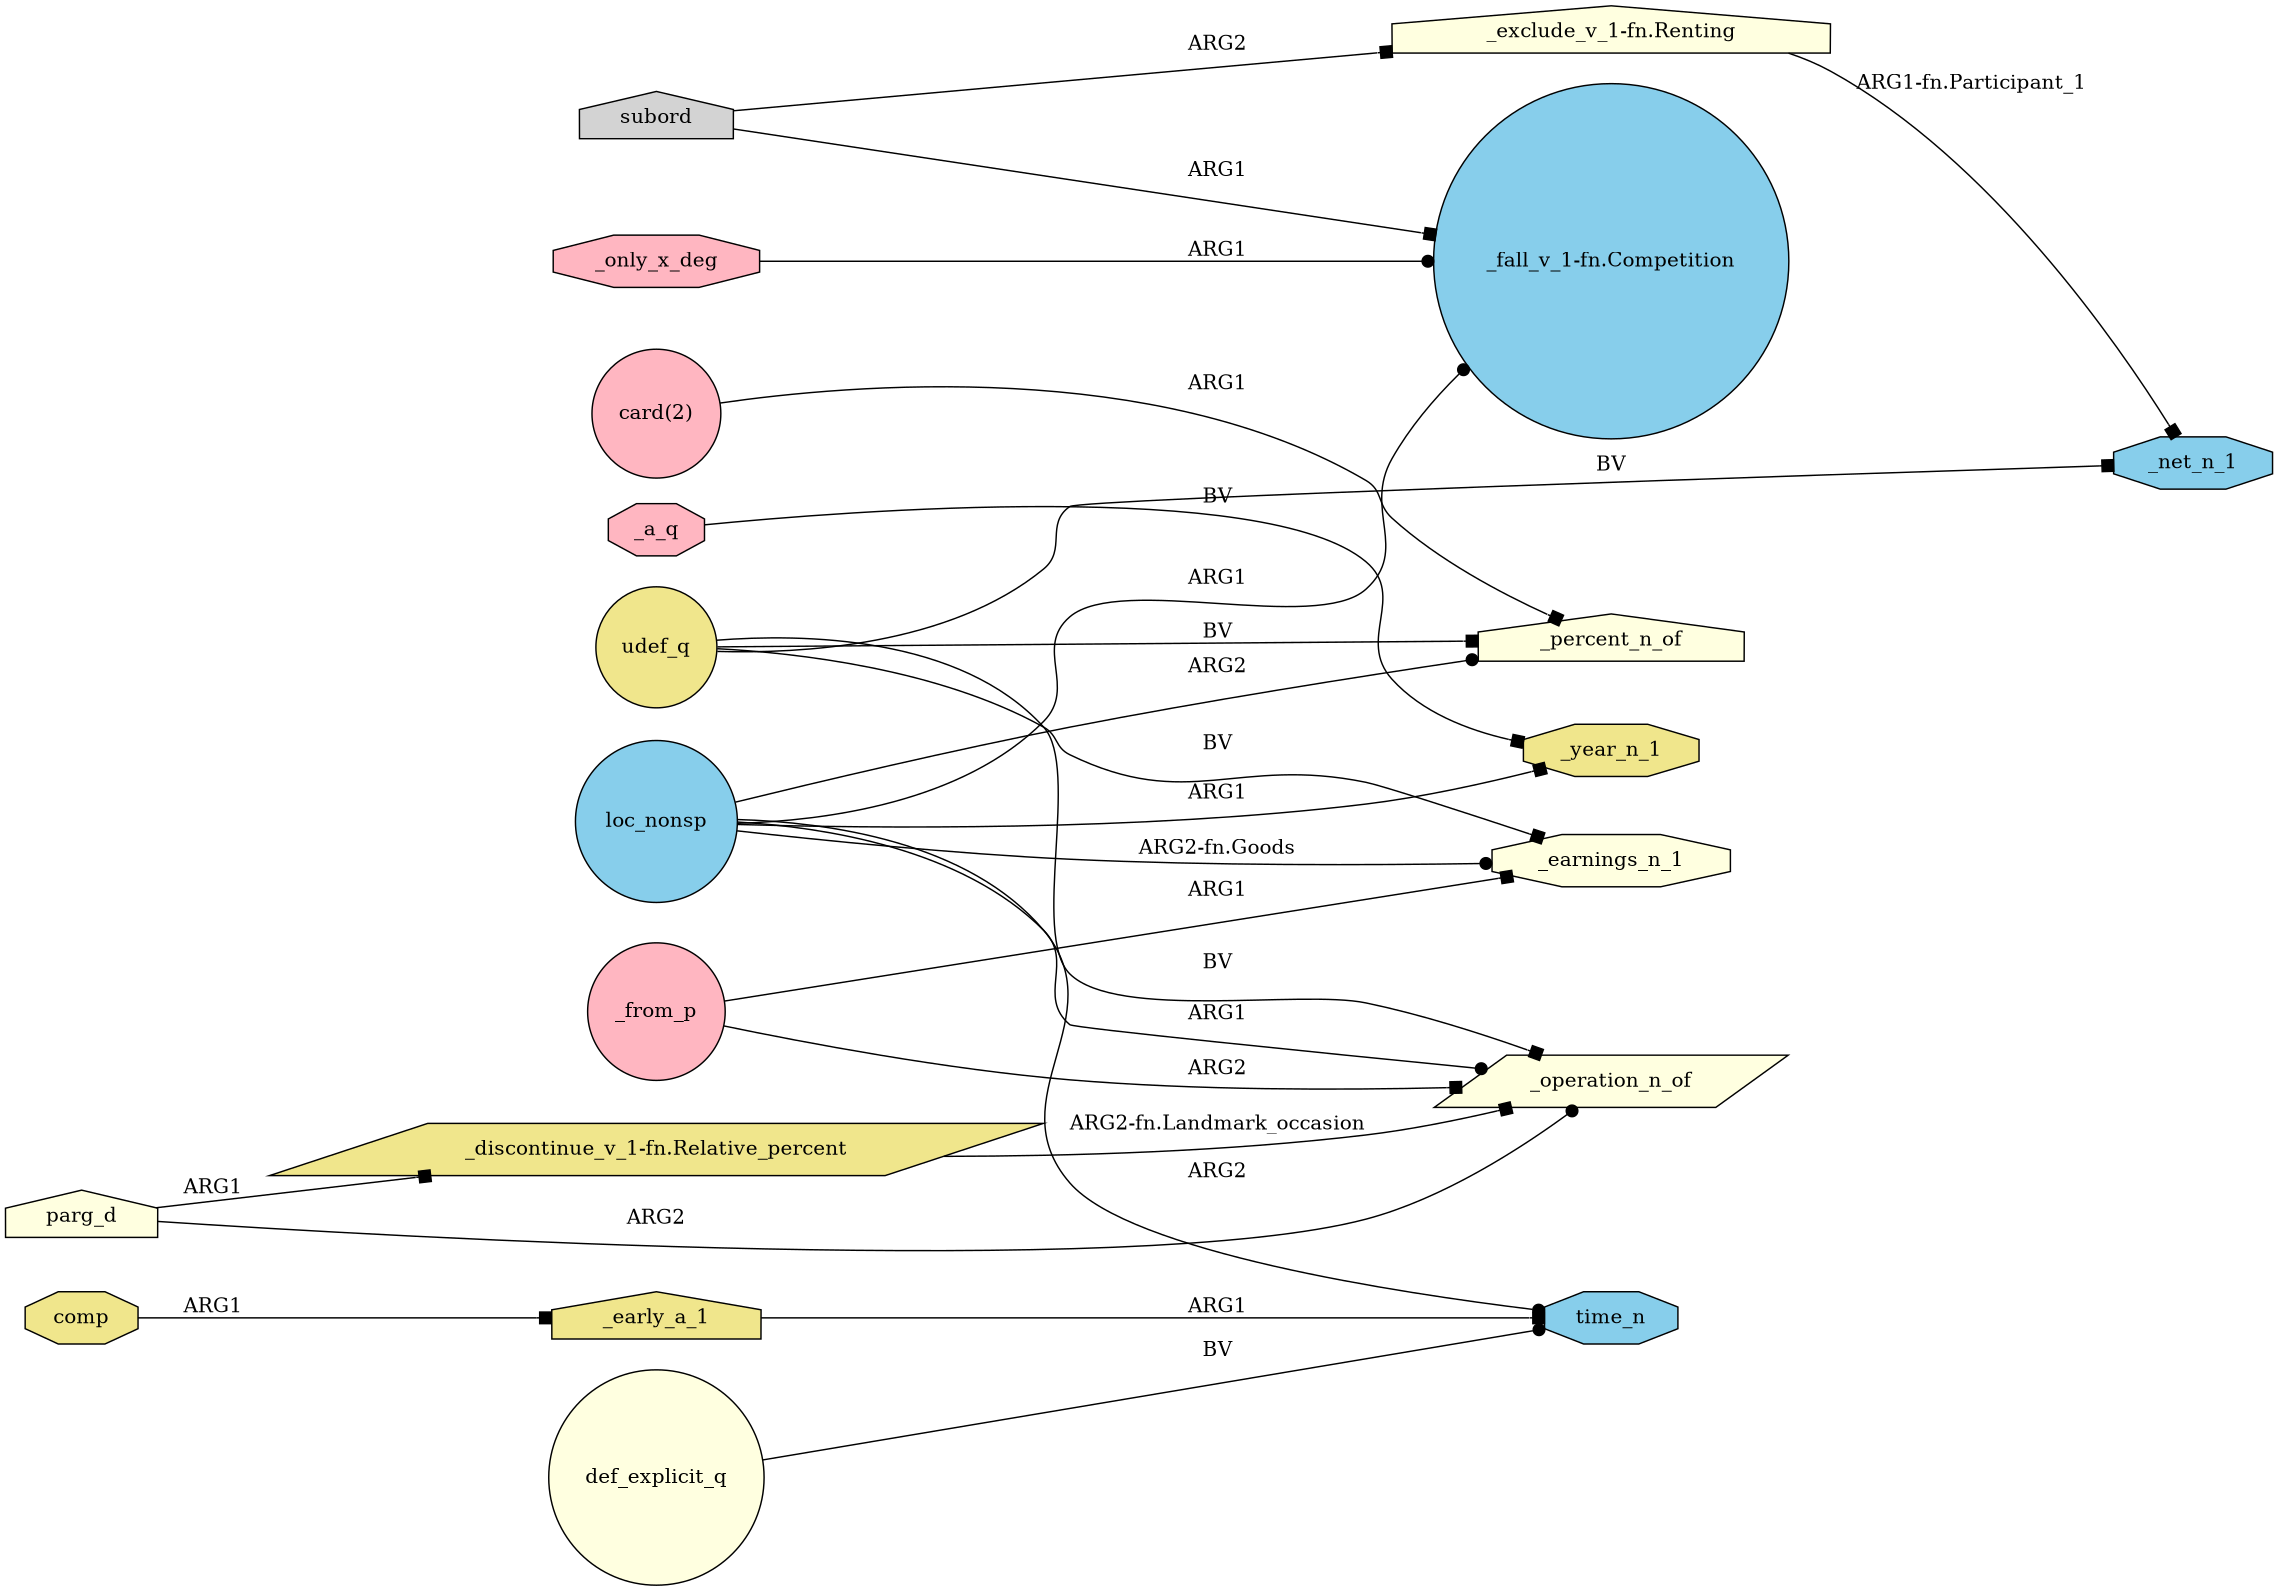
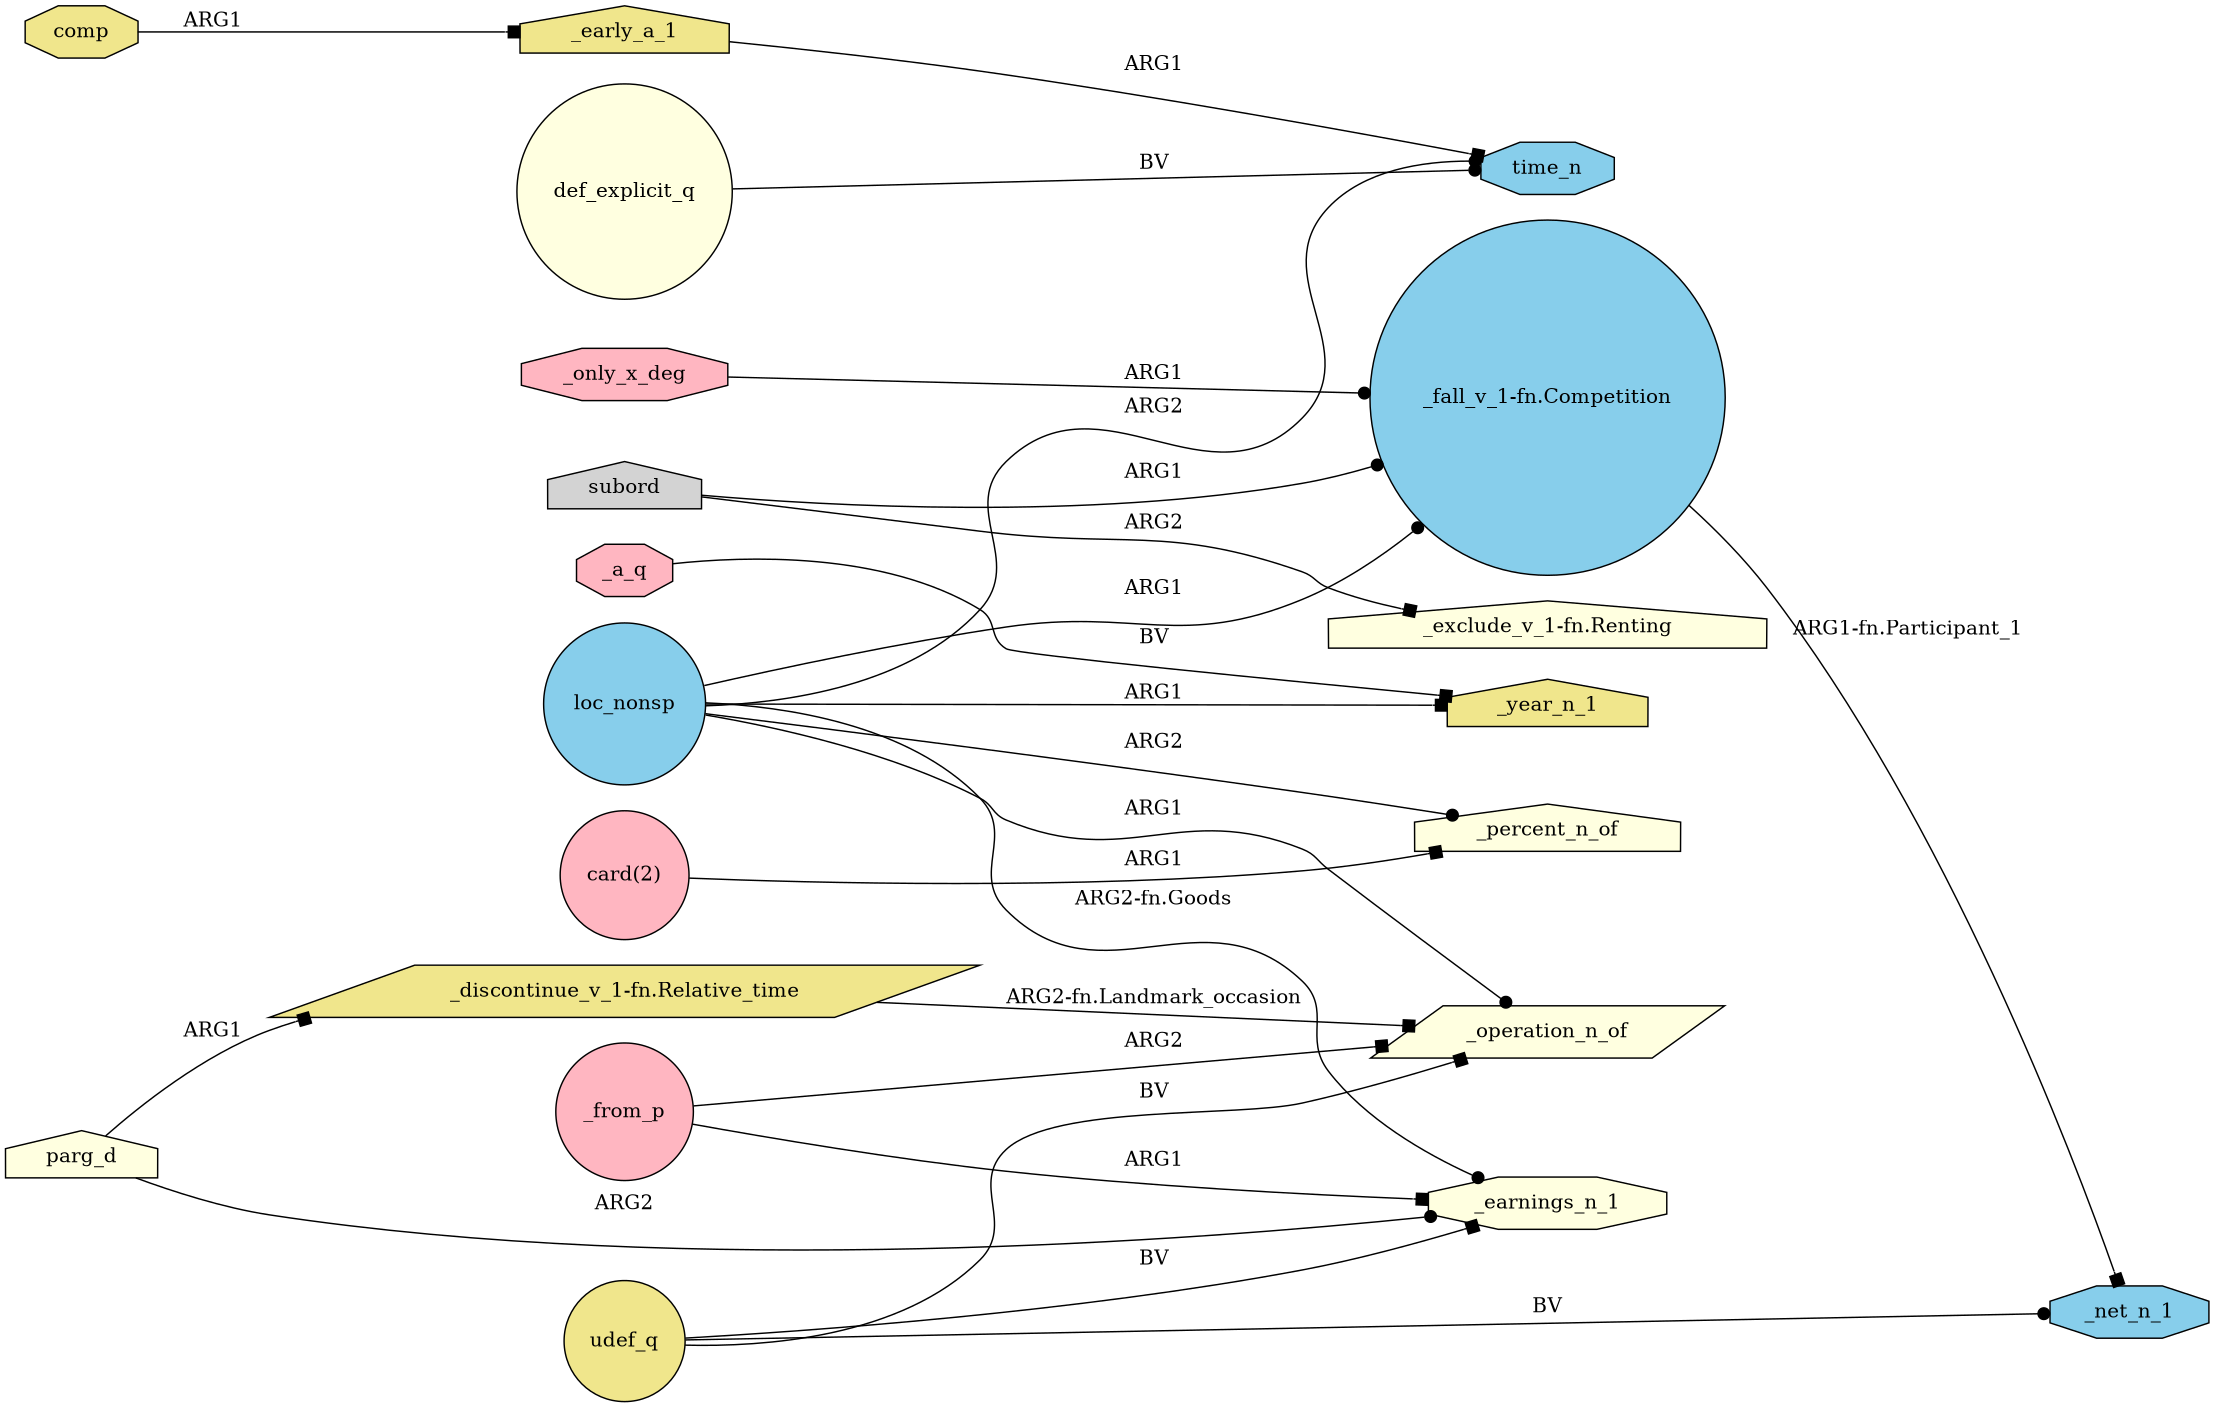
(1077, 181) -> (1038, 507)
(2004, 211) -> (1940, 866)
(1342, 492) -> (1362, 1327)
(1090, 644) -> none
(1611, 750) -> (1548, 705)
(656, 1150) -> (625, 991)
(876, 1250) -> (777, 1250)
